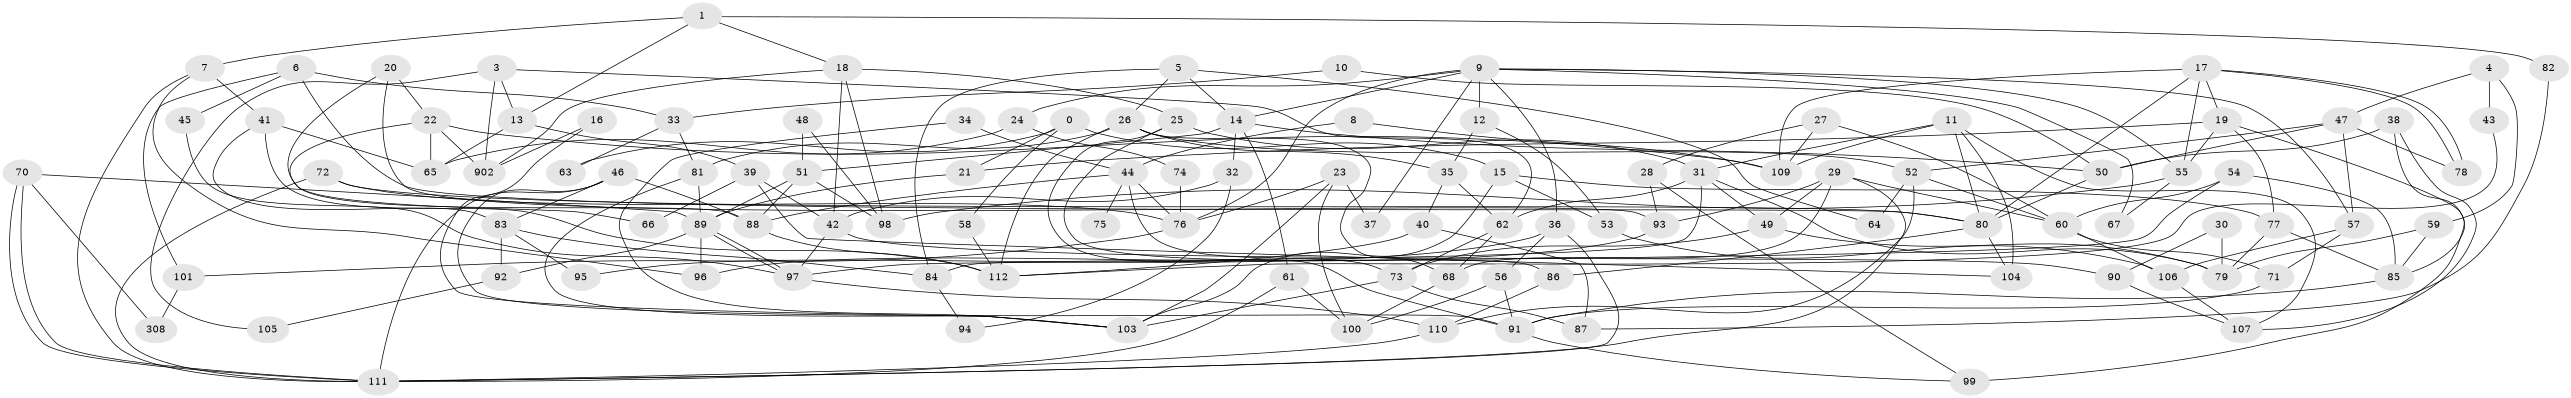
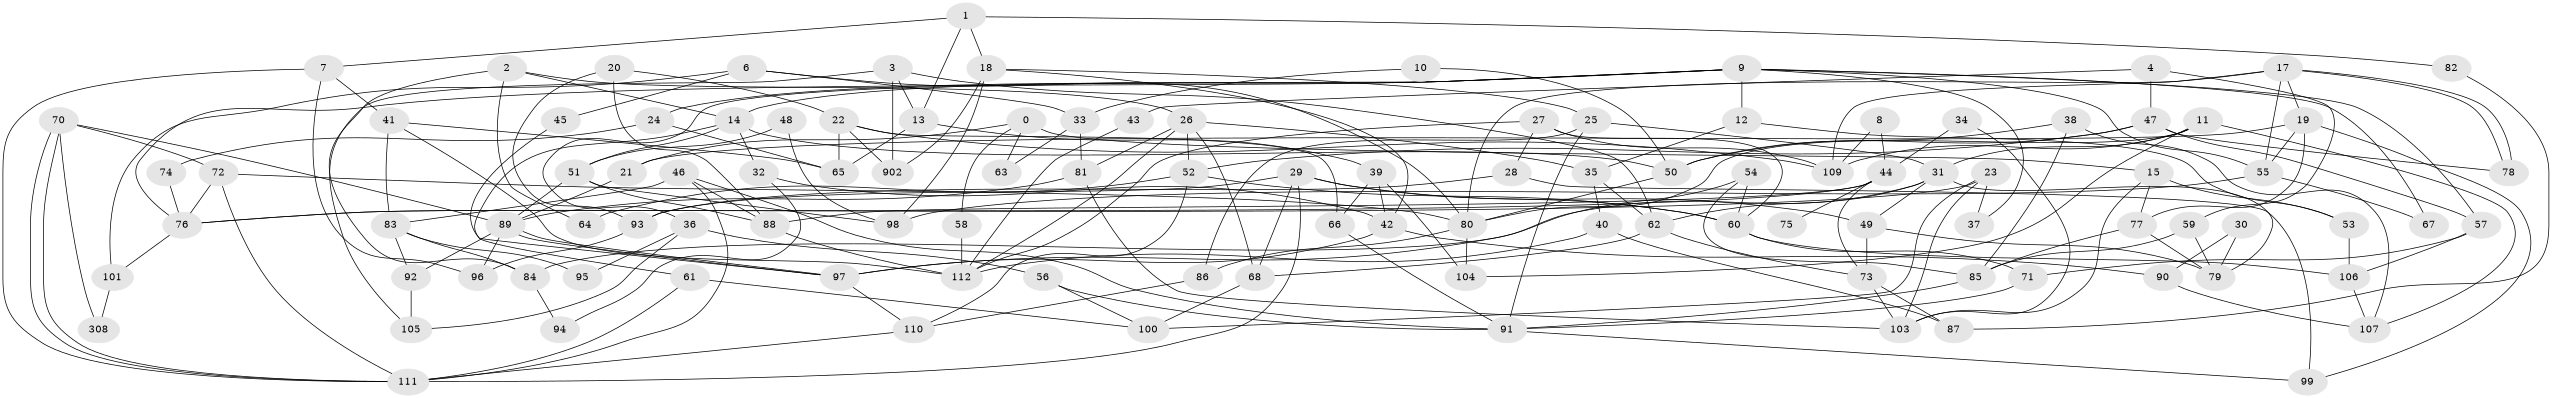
(1179, 68) -> (507, 68)
(597, 121) -> none
none -> (141, 143)
none -> (1162, 161)
none -> (1420, 279)
(1067, 369) -> (565, 307)
